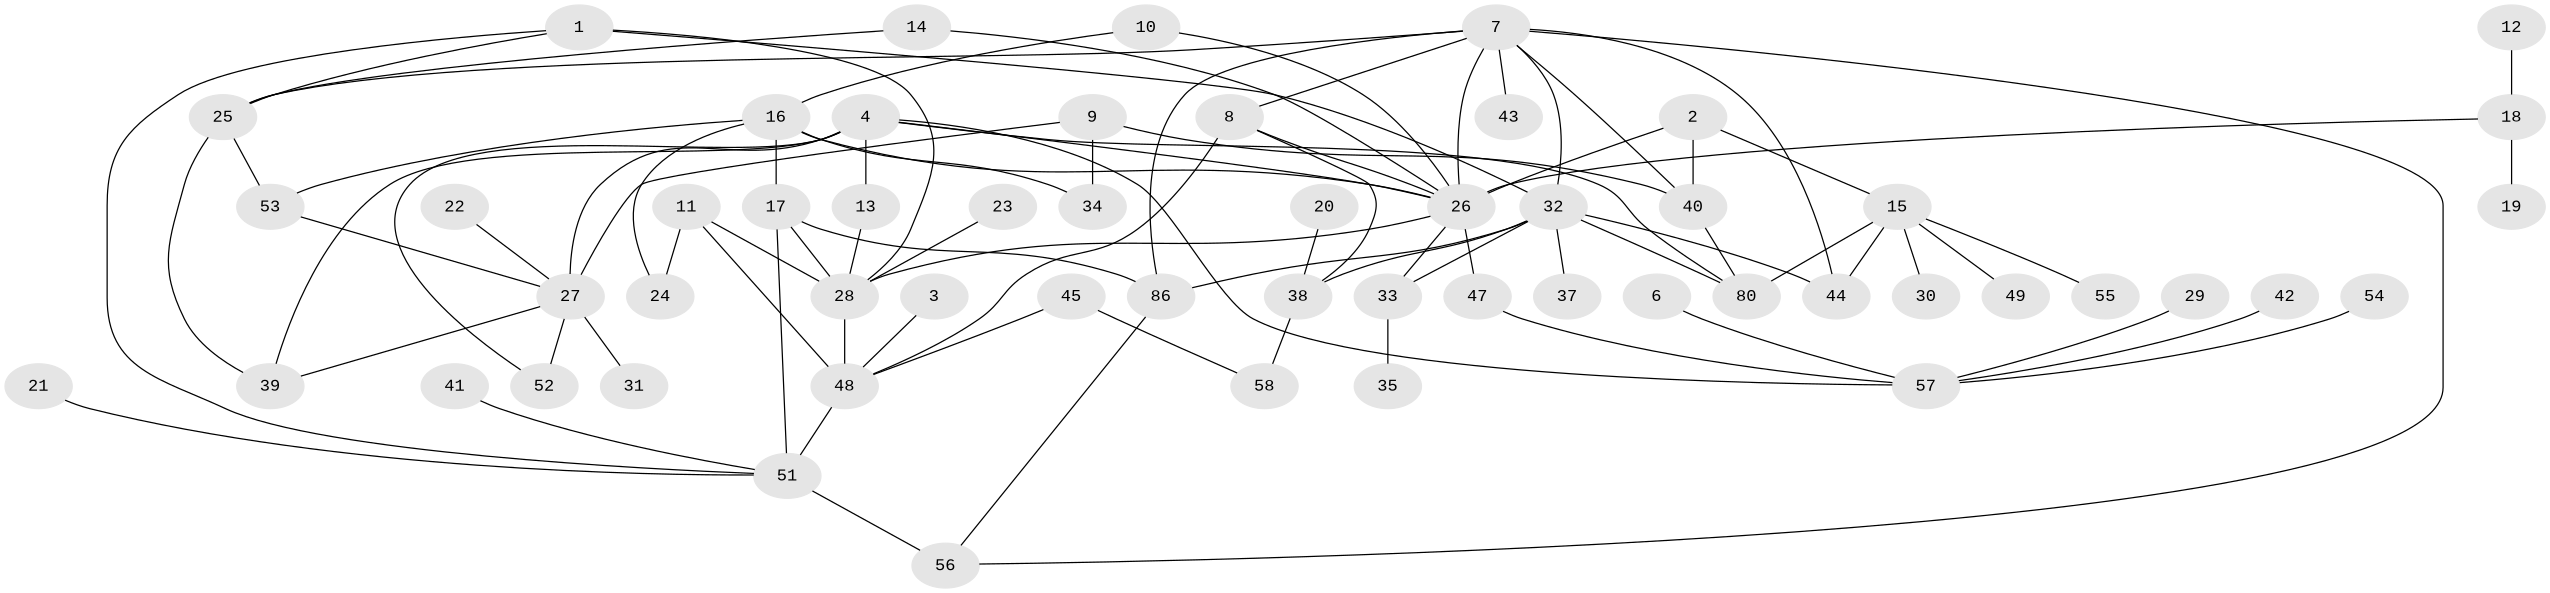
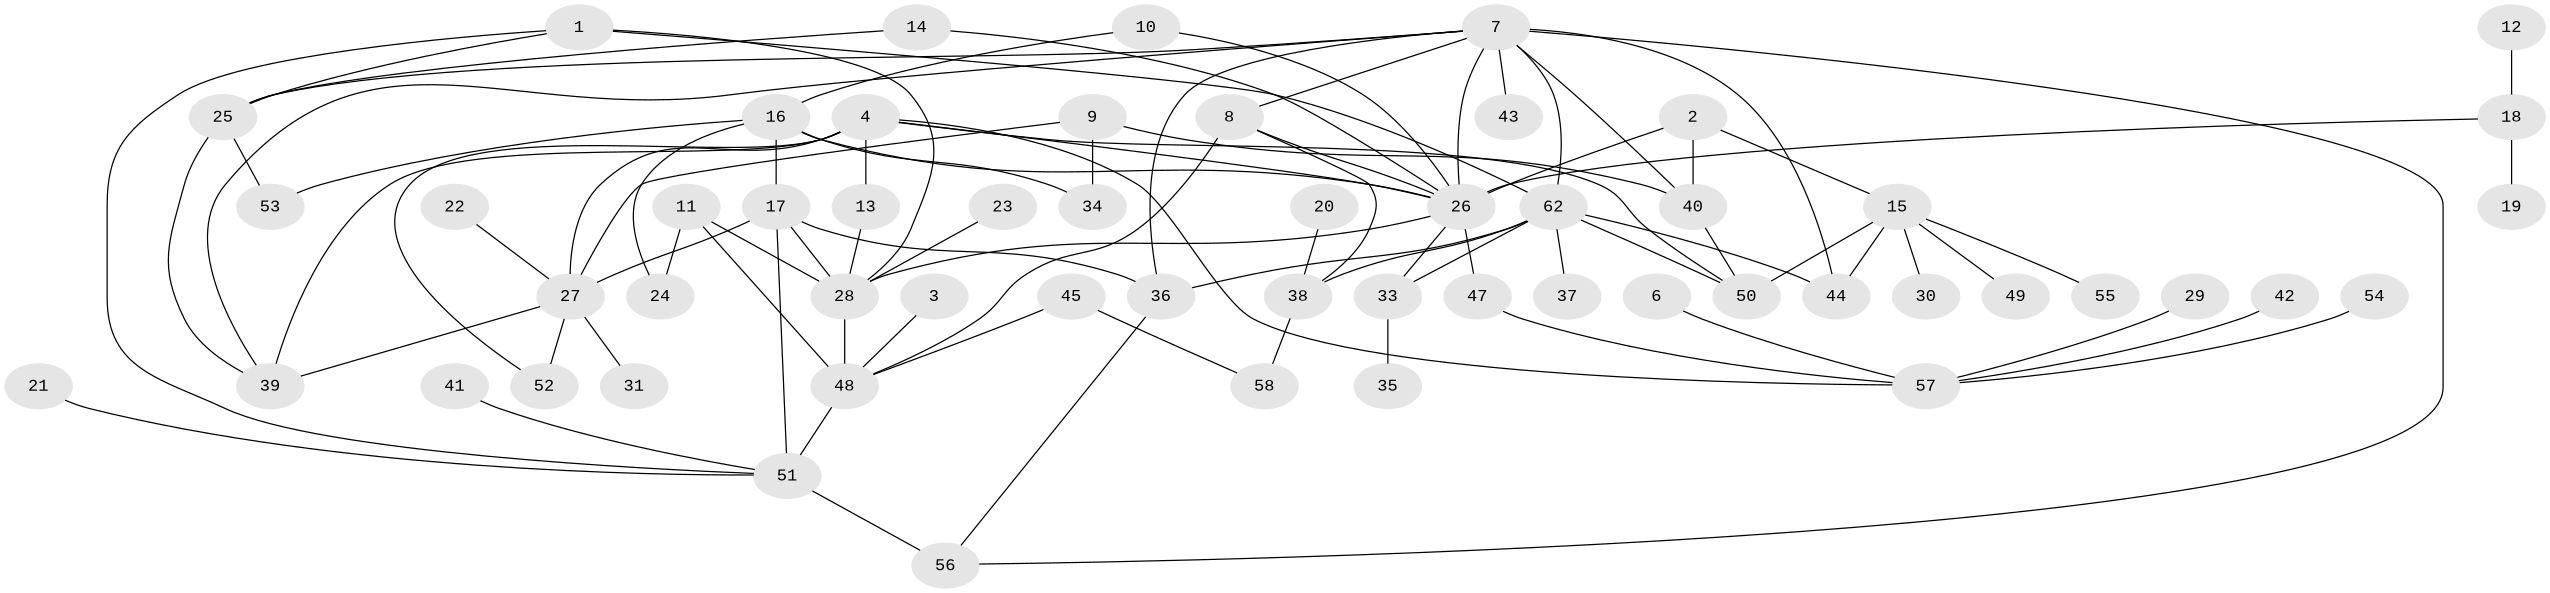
none -> (732, 95)
(1554, 207) -> (1554, 207)
(420, 252) -> (685, 248)
(1161, 297) -> (1161, 297)
(1747, 297) -> (1747, 297)
